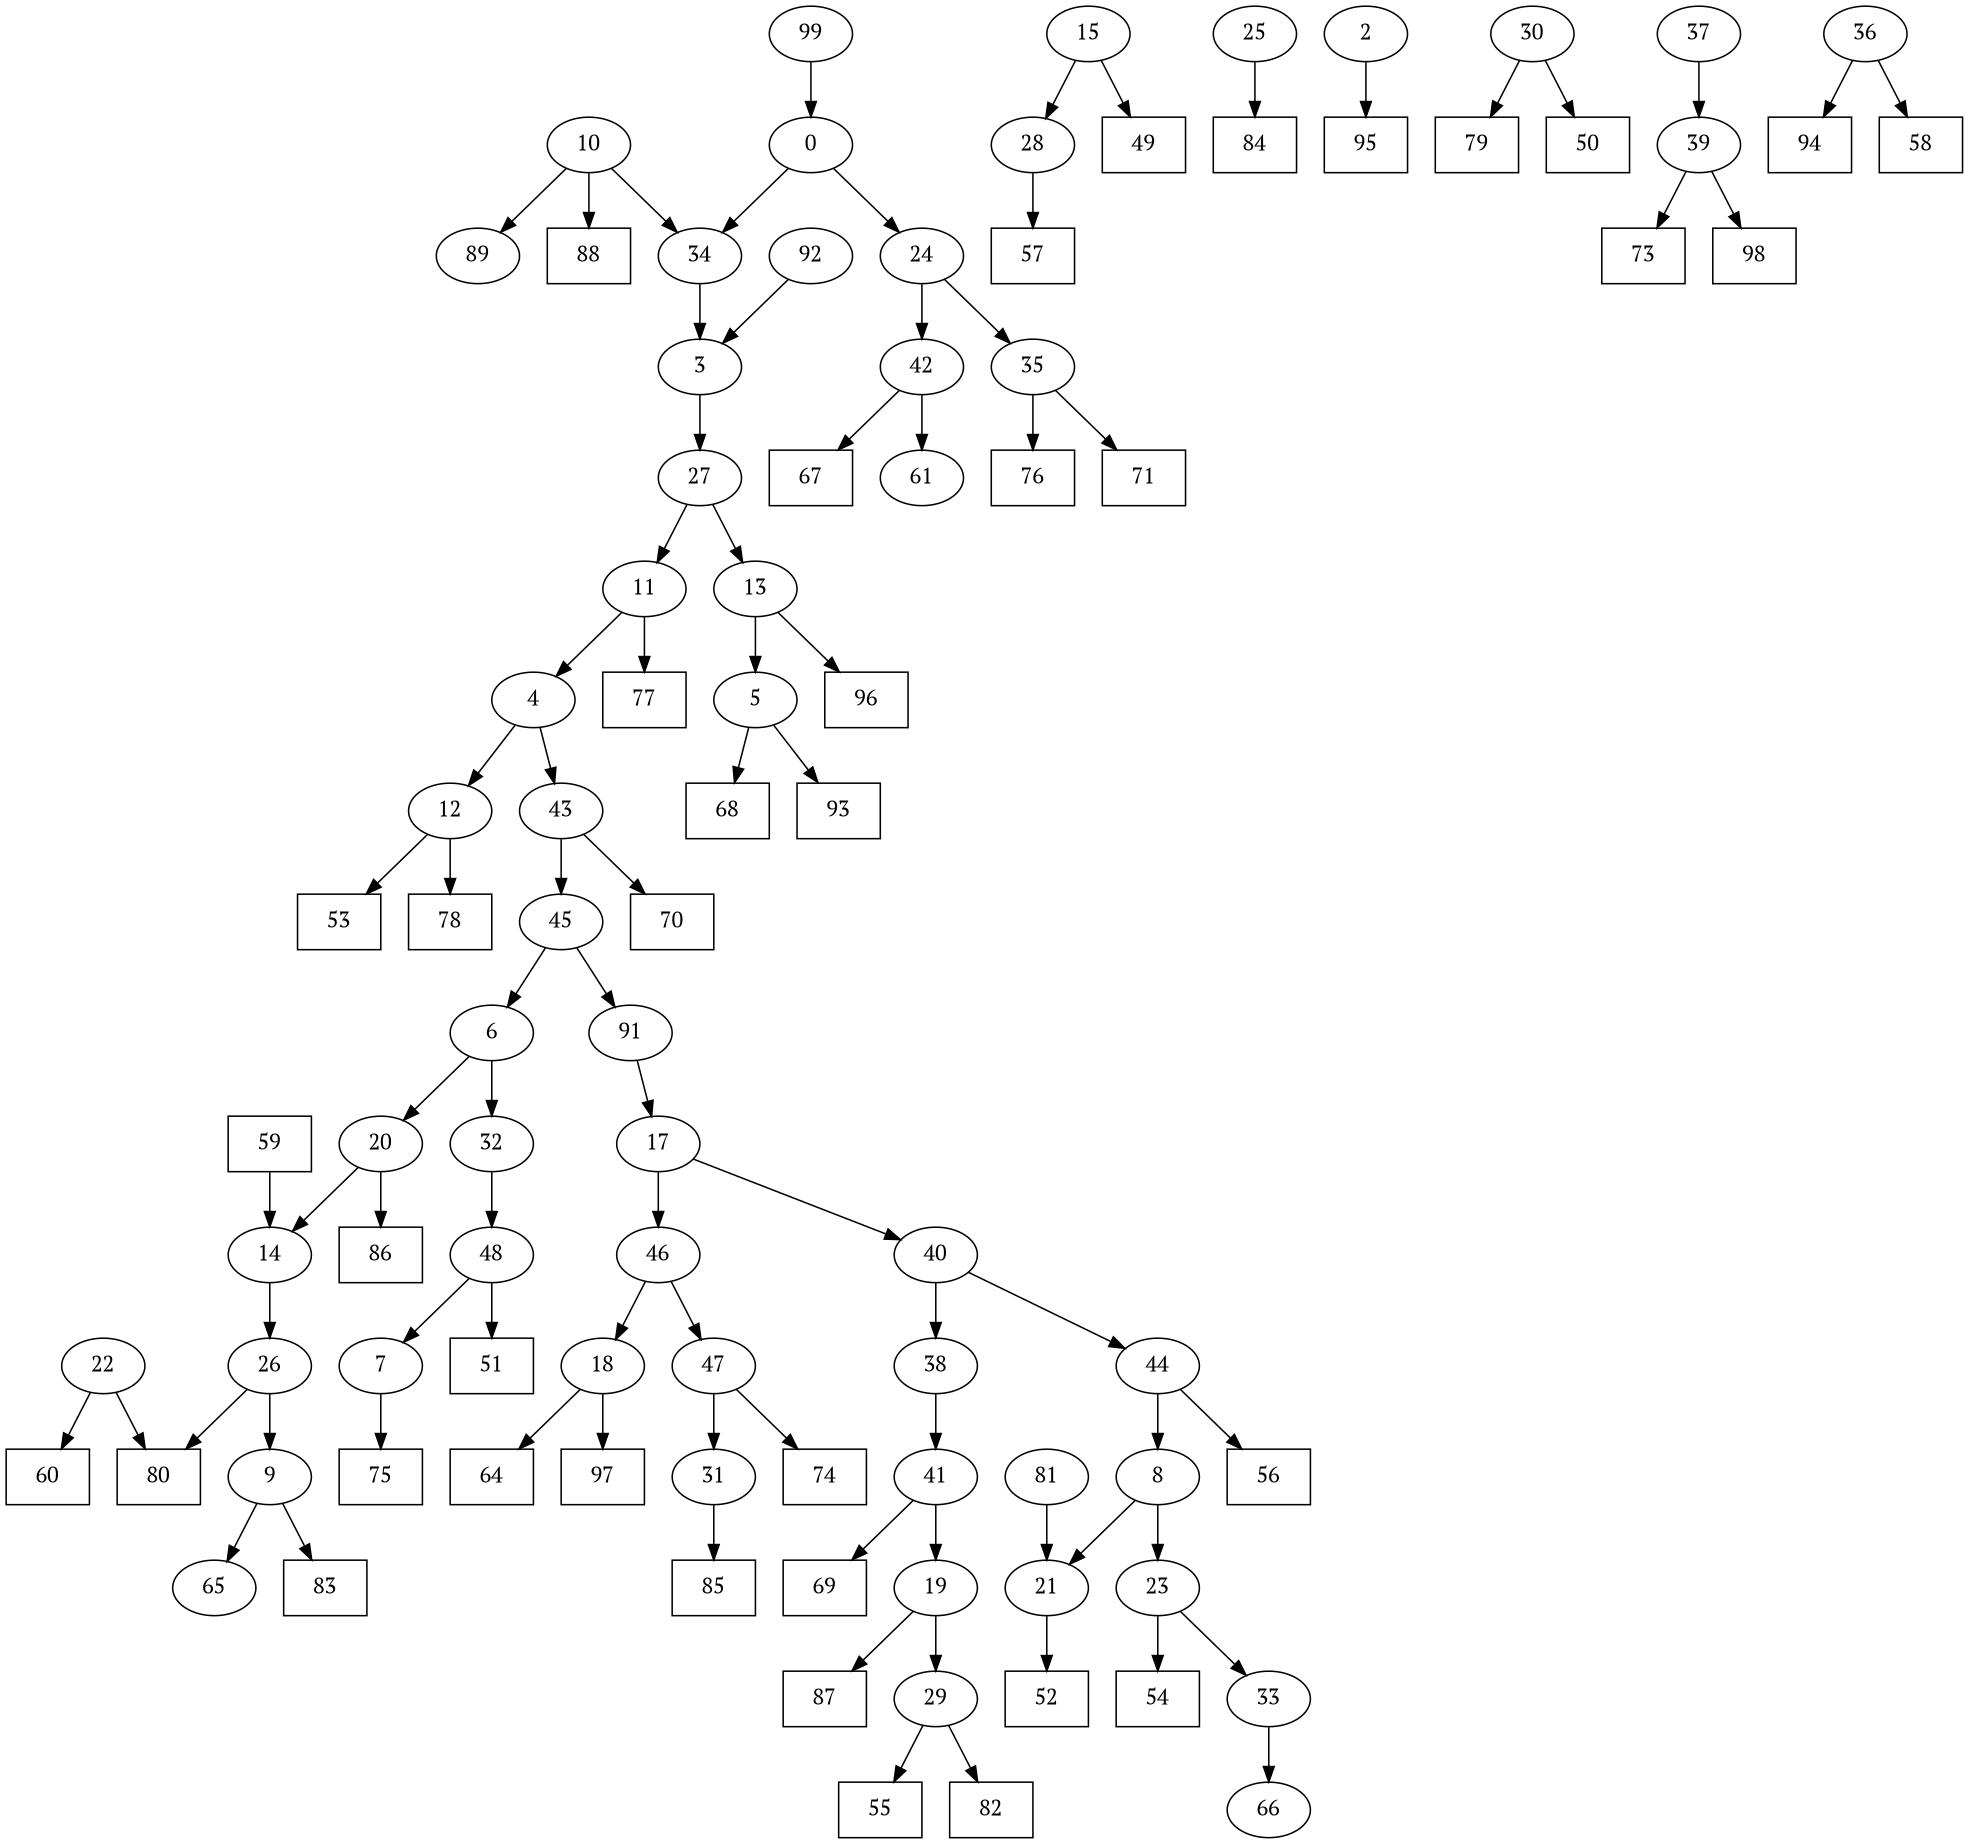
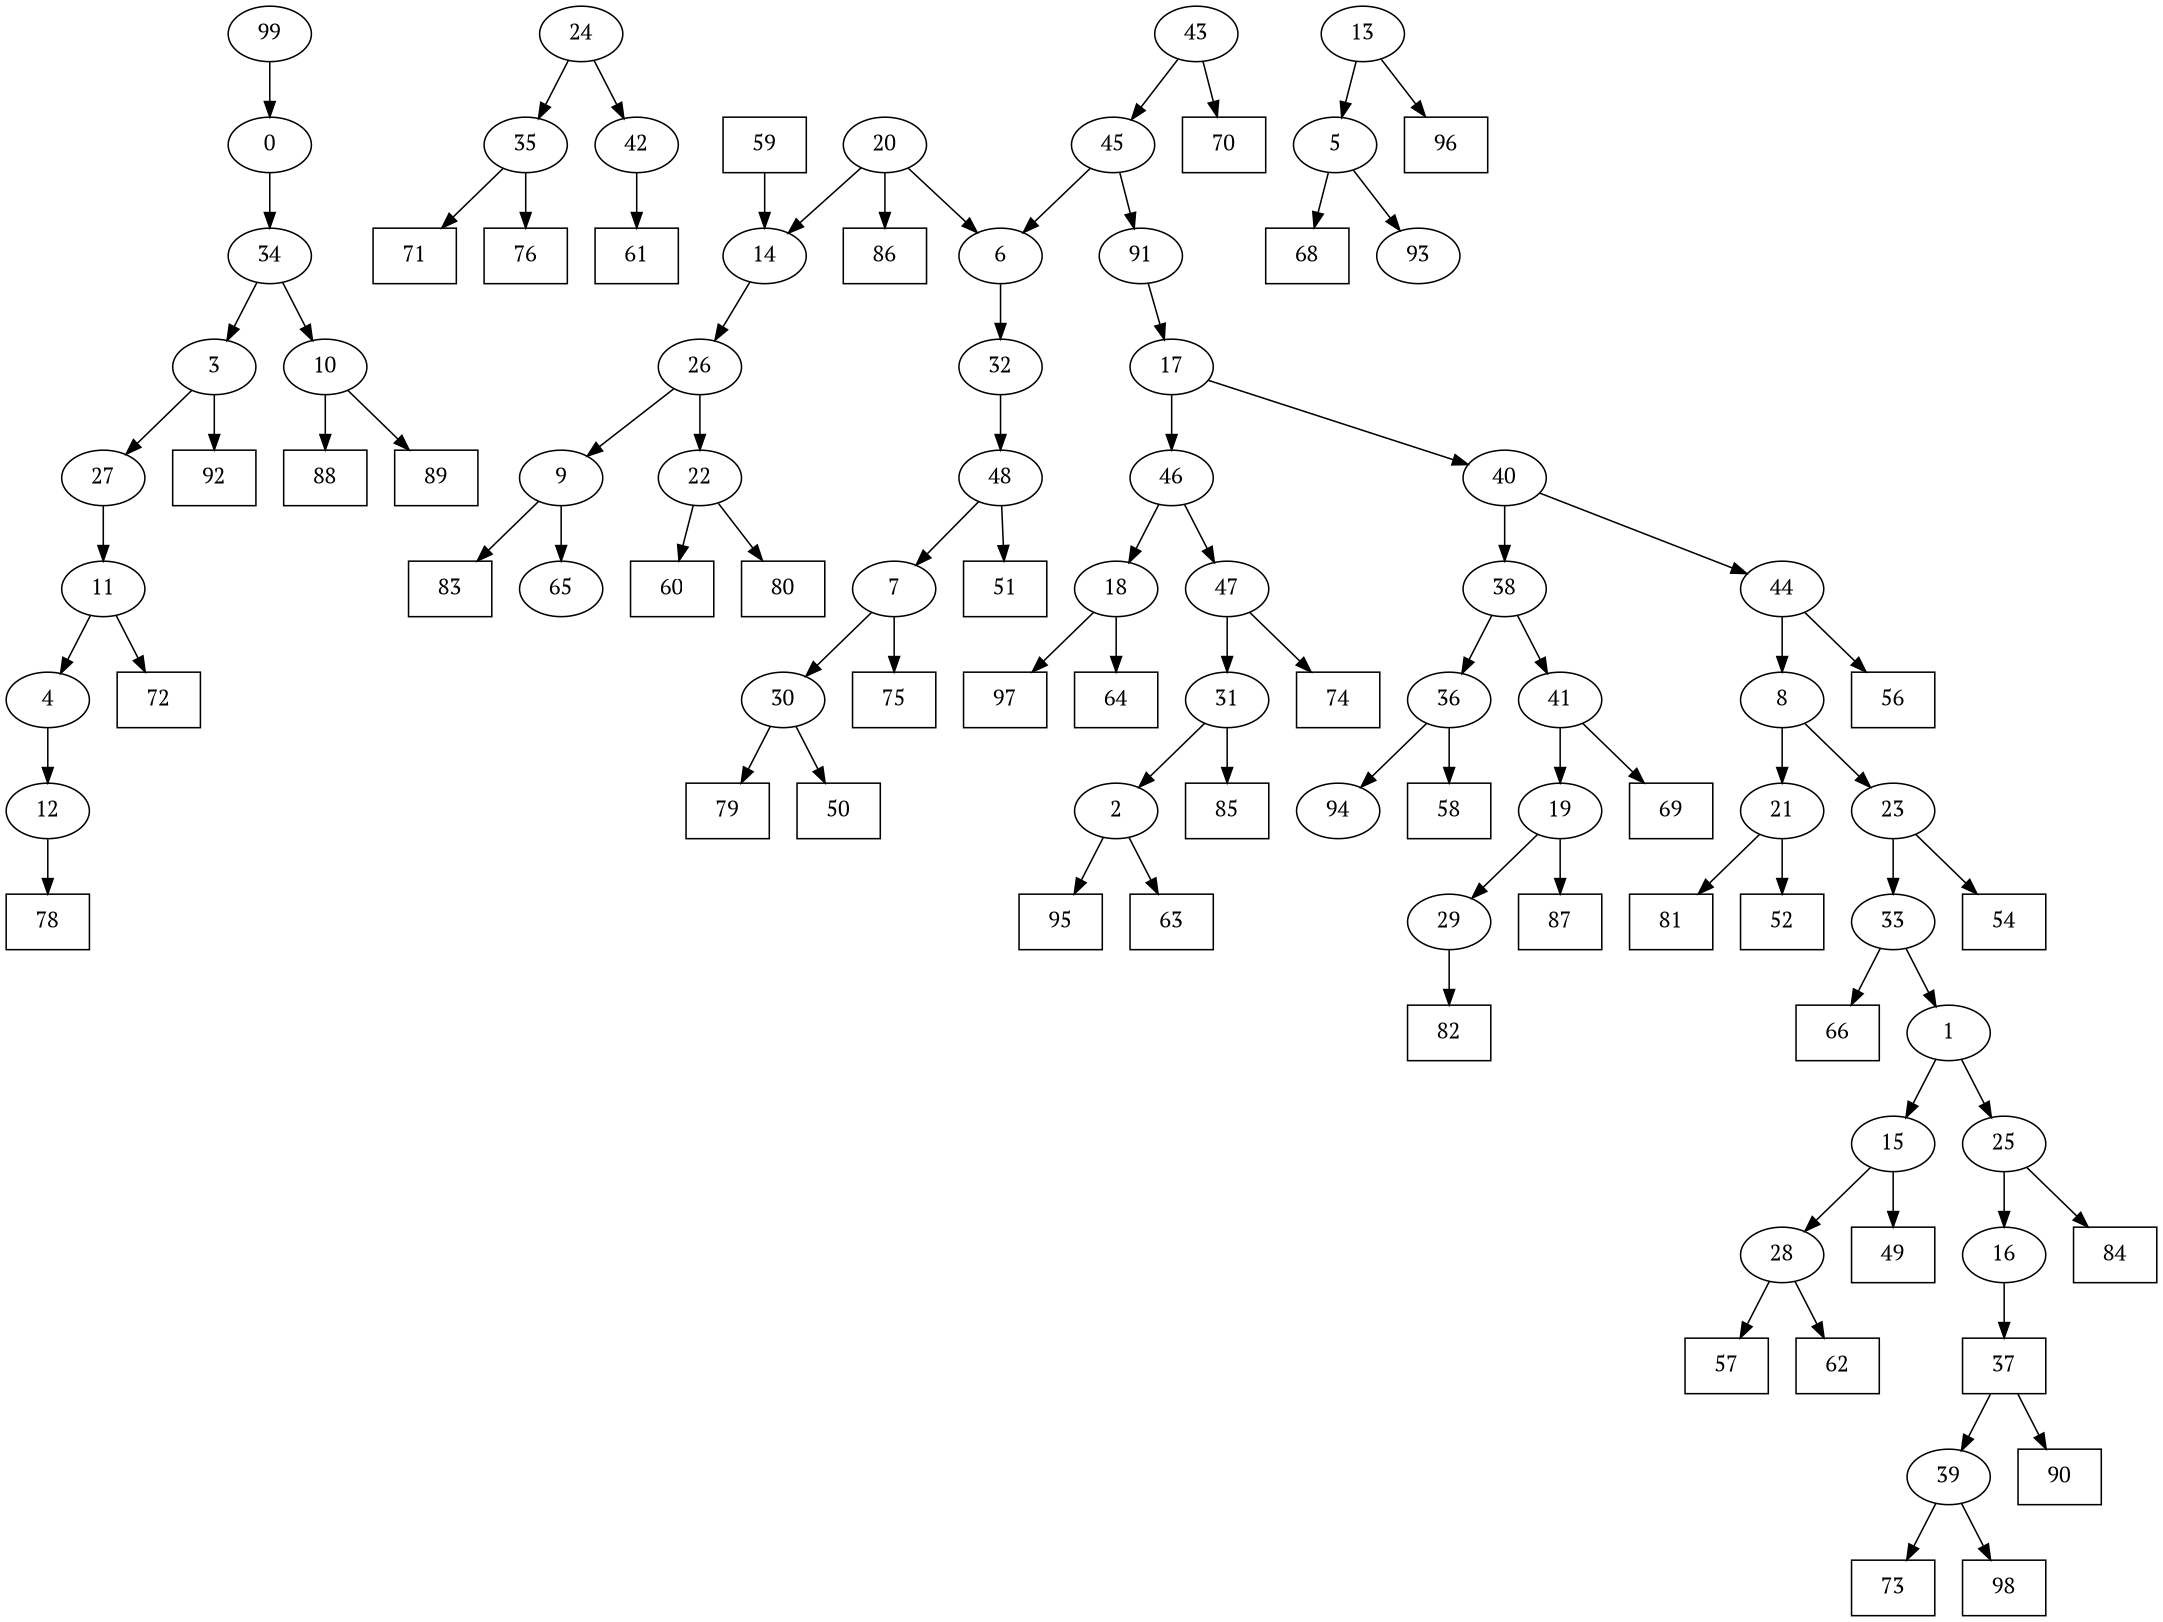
(1699, 34) -> (2004, 1366)
(1810, 145) -> (1338, 811)
(639, 195) -> (294, 305)
(861, 195) -> none
(478, 256) -> (436, 478)
(811, 256) -> (214, 478)
(761, 306) -> (214, 415)
(811, 478) -> none
(922, 478) -> (637, 256)
(724, 527) -> none
none -> (1480, 638)
none -> (844, 639)
(644, 700) -> (159, 700)
(545, 748) -> none
none -> (1177, 750)
(839, 811) -> (1418, 256)
(339, 922) -> none
none -> (1172, 922)
none -> (1949, 1033)
(442, 1083) -> (937, 195)
none -> (2004, 1255)
none -> (1838, 1366)
(222, 1414) -> (700, 415)
(1047, 1477) -> (1671, 922)
none -> (2060, 1477)
(1047, 1525) -> (1735, 859)
(880, 1810) -> none
(1269, 1810) -> (1838, 1033)
